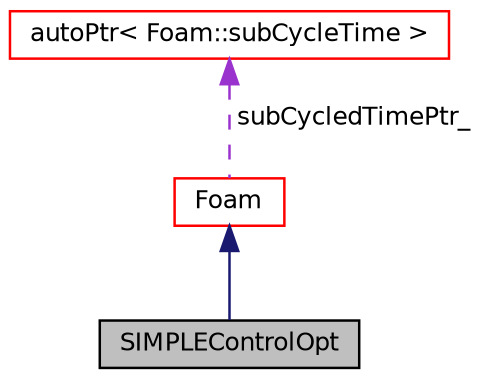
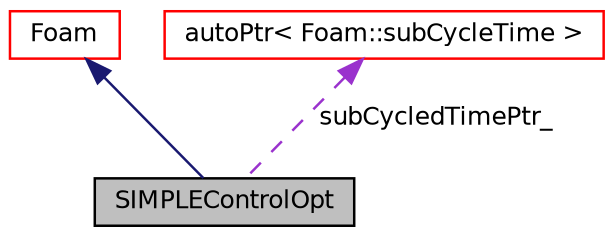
(229, 131) -> (295, 128)
